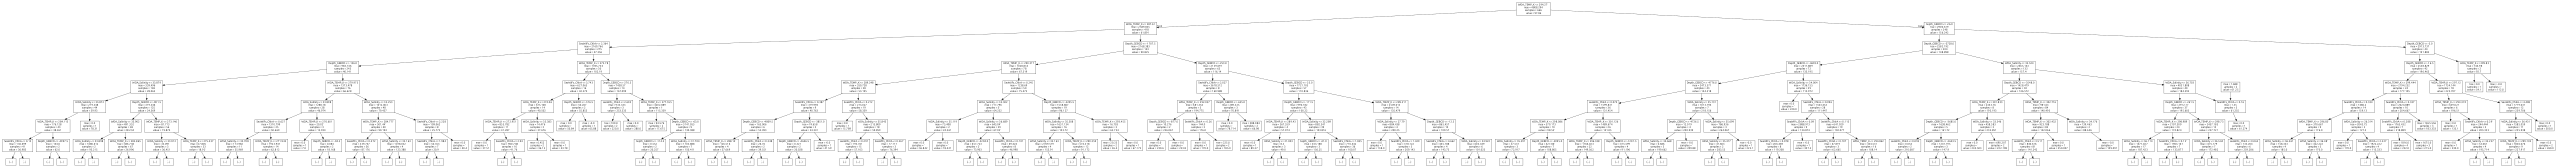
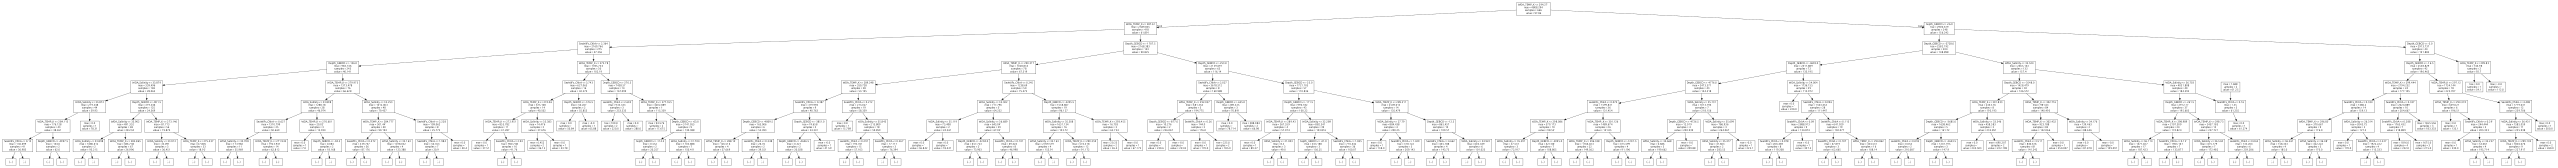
none -> (2083, 146)
